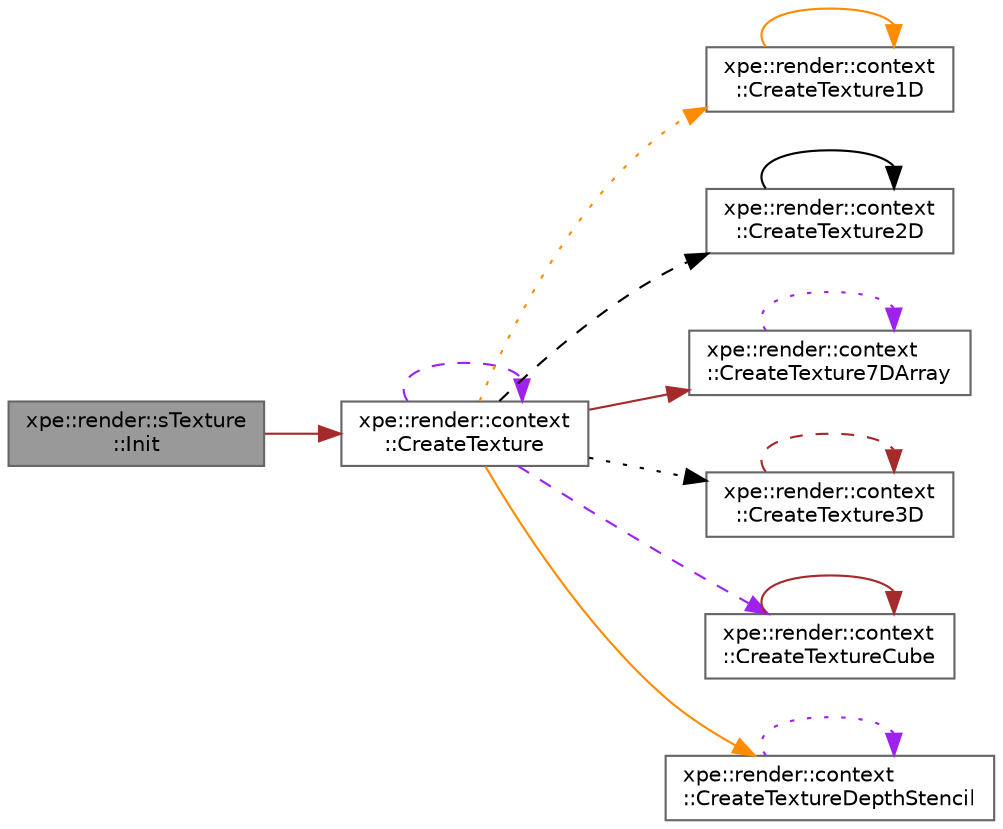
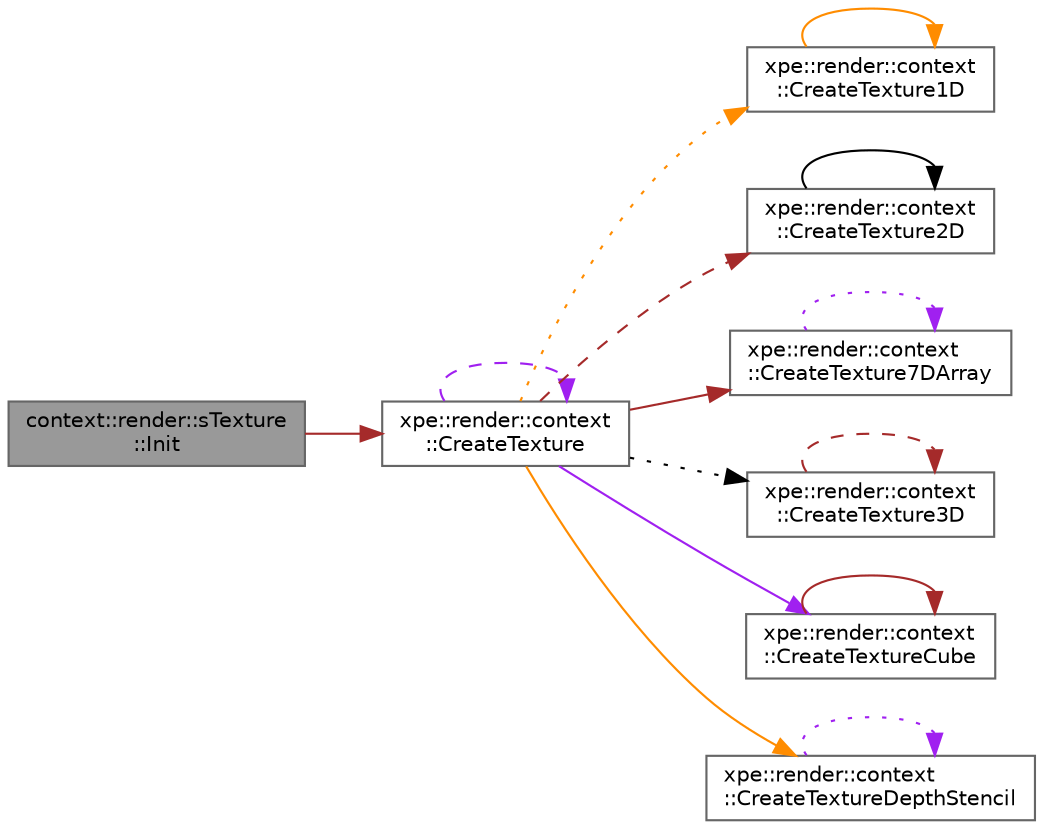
(588, 324) -> (629, 324)
(136, 434) -> (157, 434)
(632, 536) -> (673, 536)
